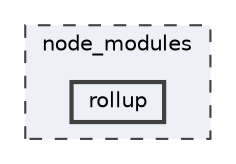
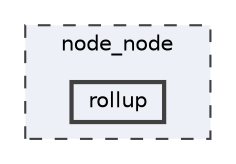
(118, 45) -> (118, 45)
